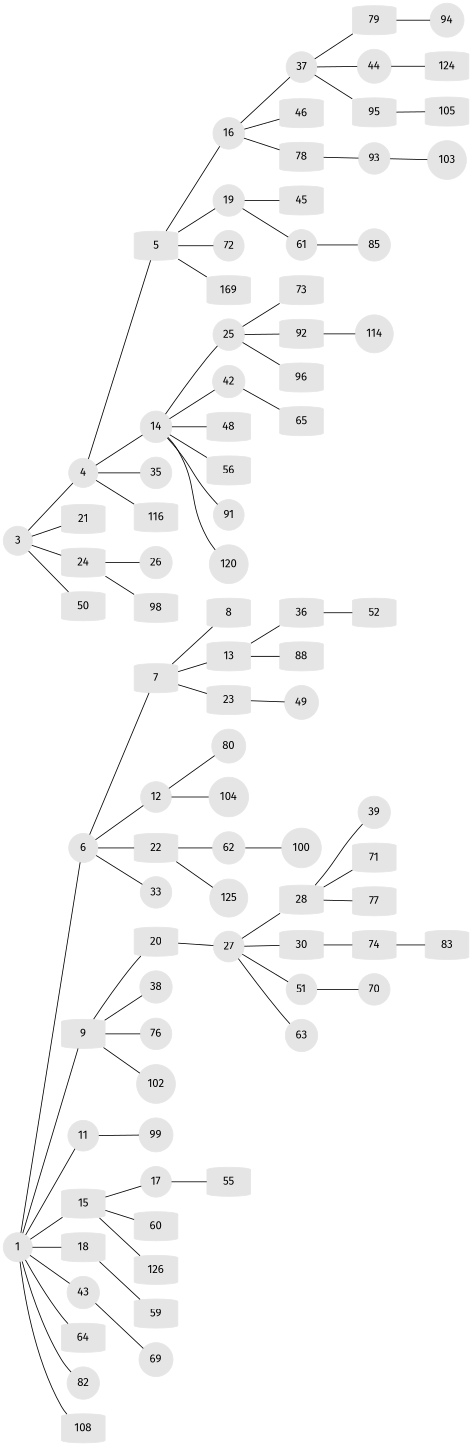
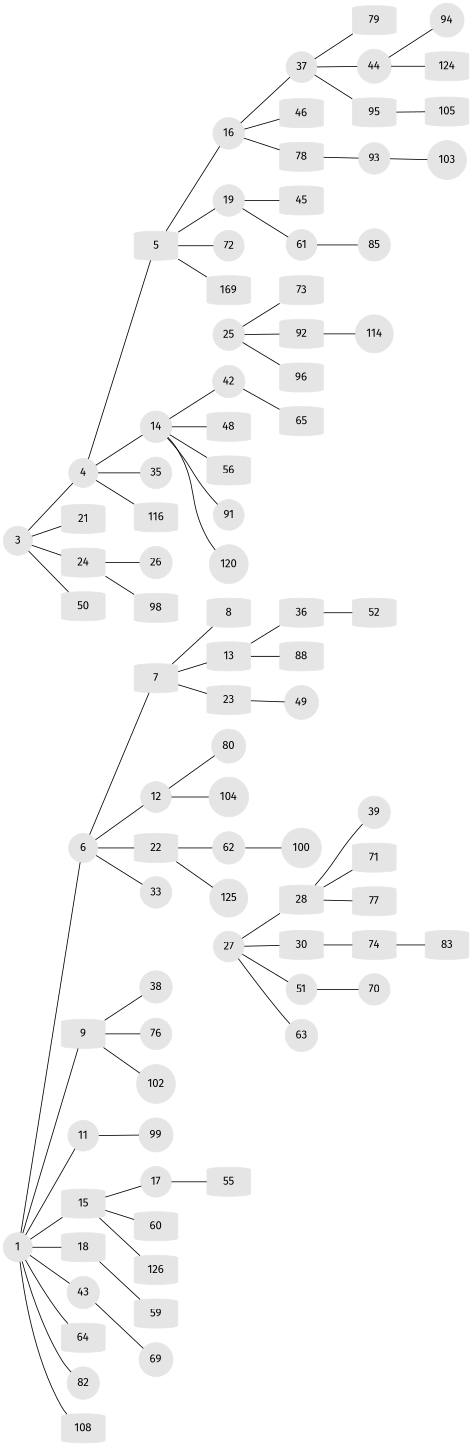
(413, 20) -> (411, 43)
(191, 379) -> none
(156, 942) -> none
